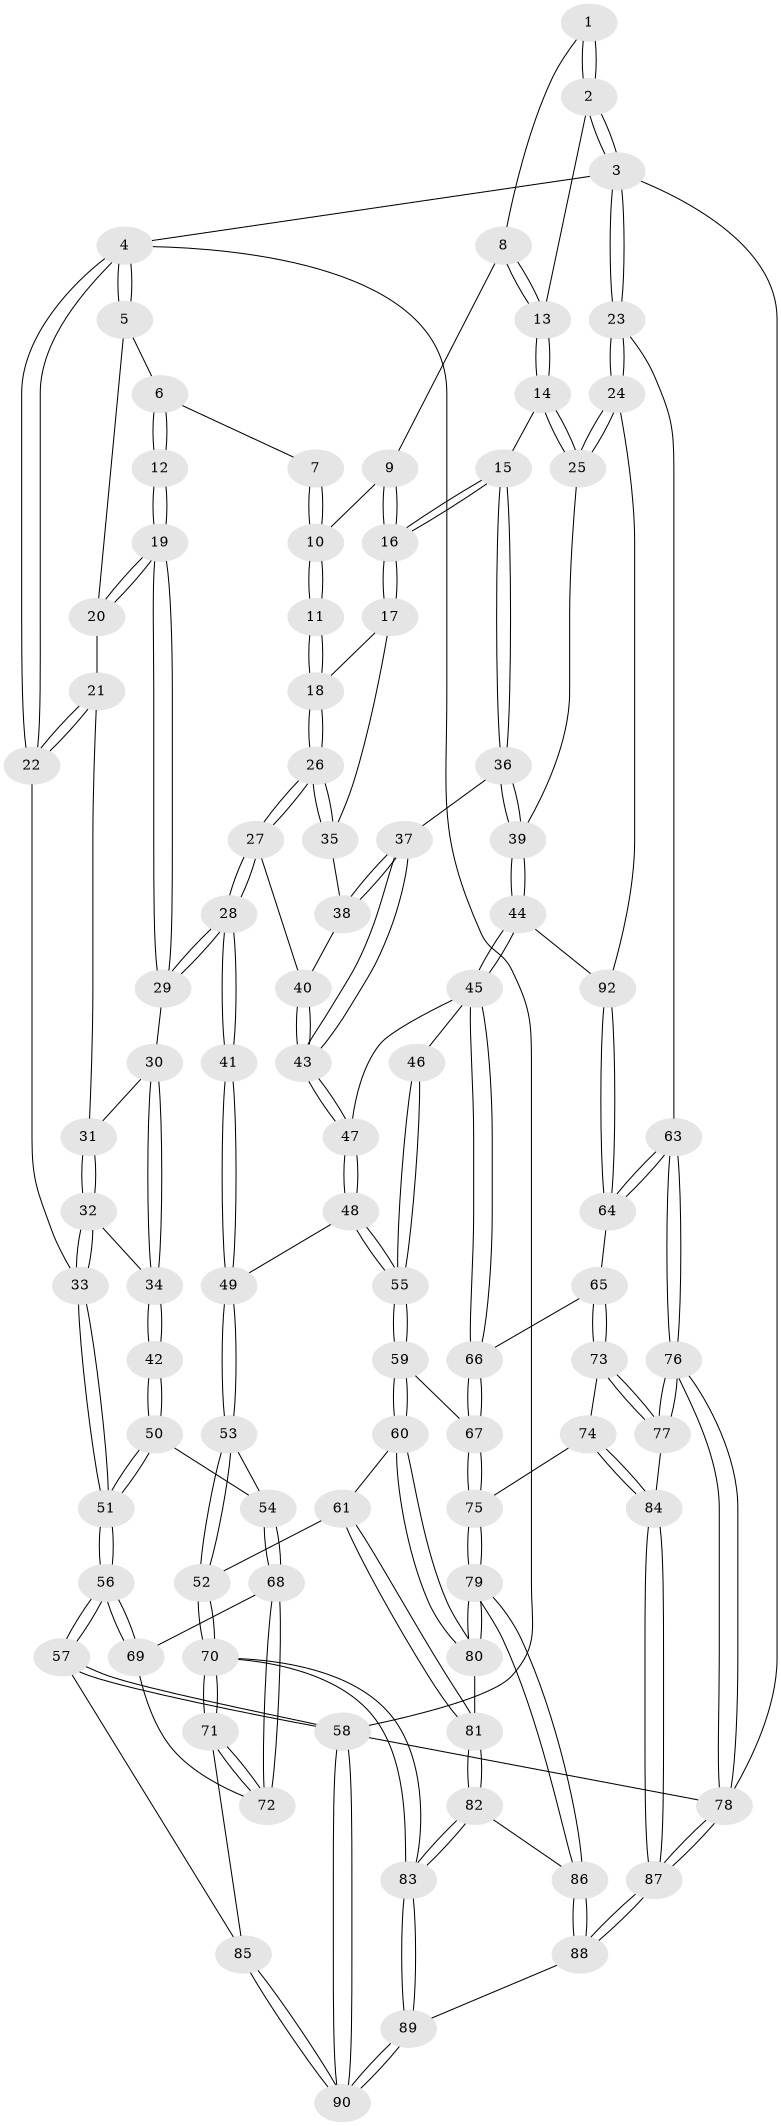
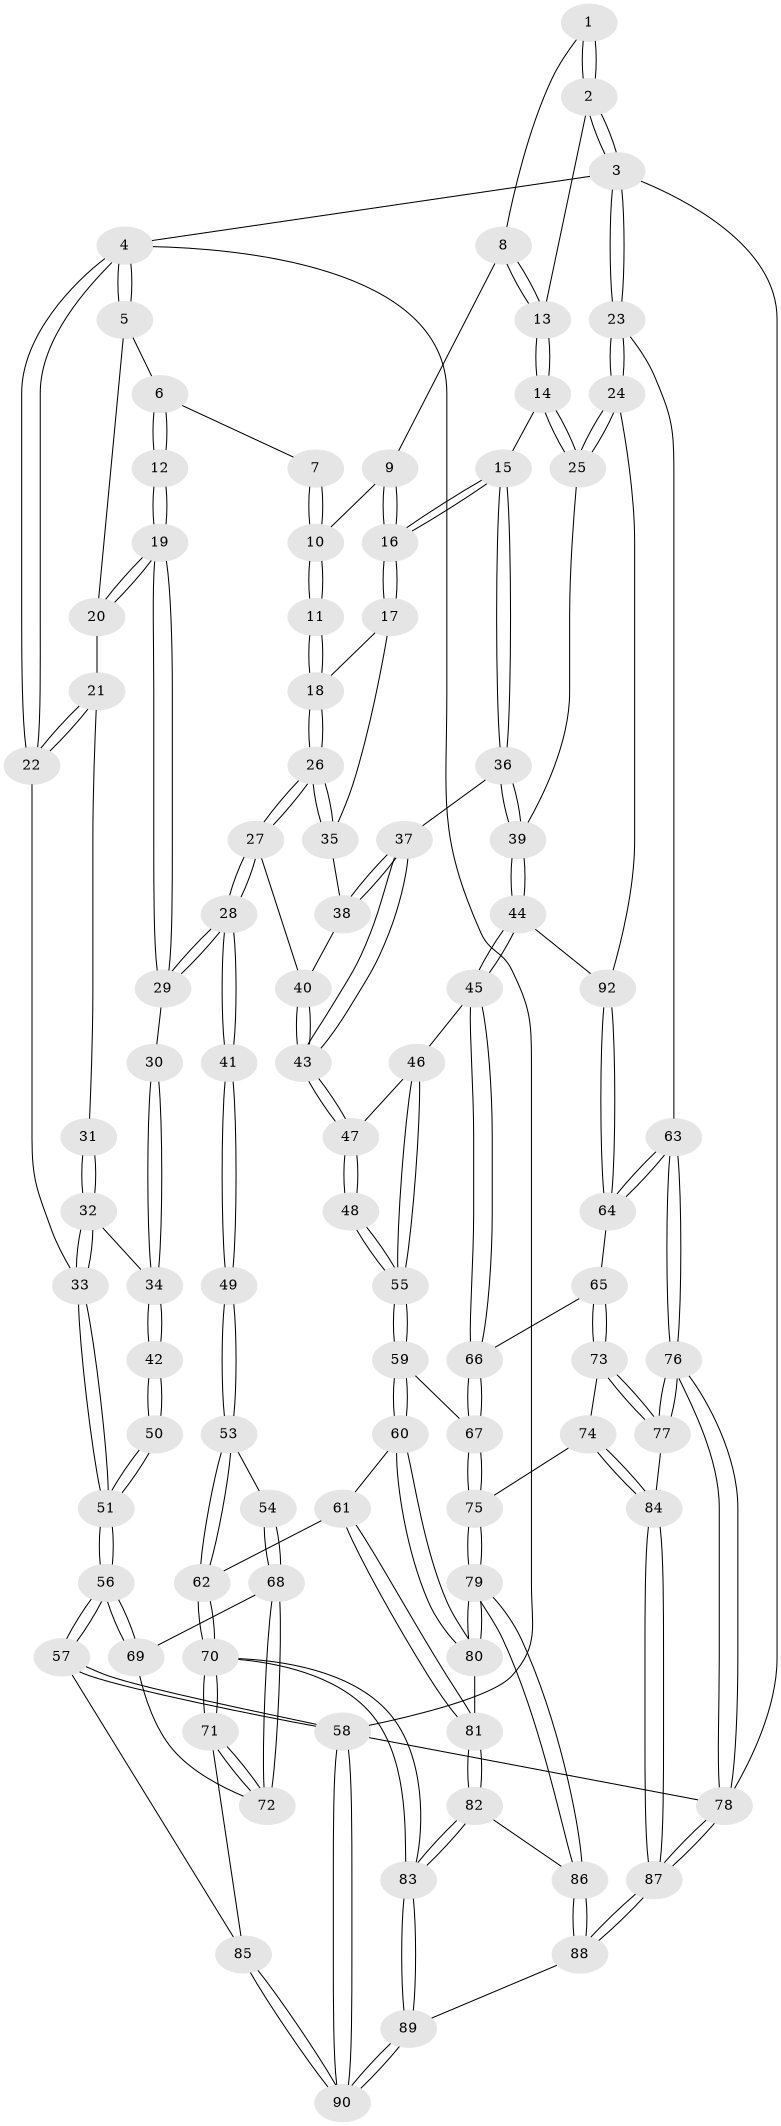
(382, 1042) -> (384, 1100)
(122, 1100) -> none
(290, 1249) -> none
(210, 1470) -> none
(202, 1583) -> (202, 1583)
